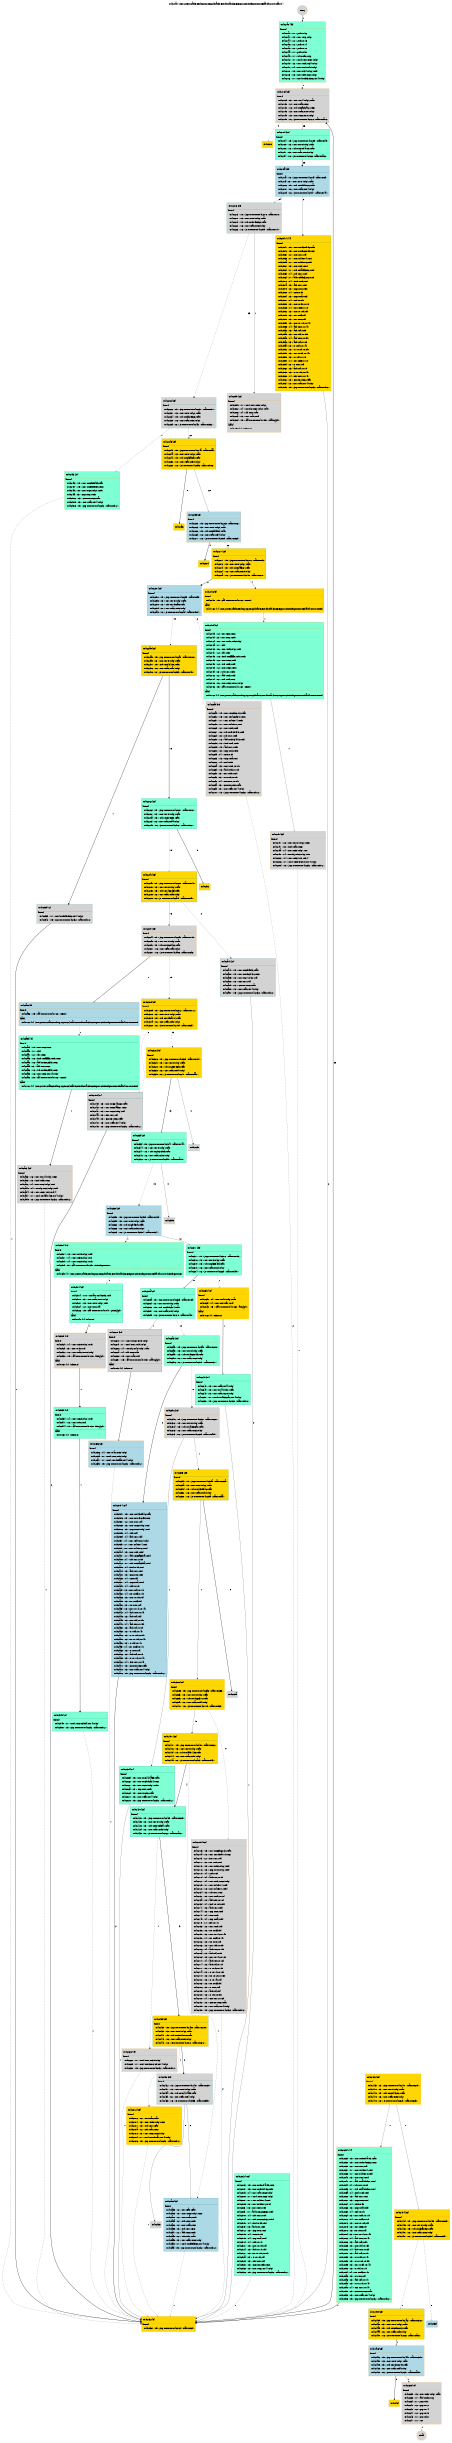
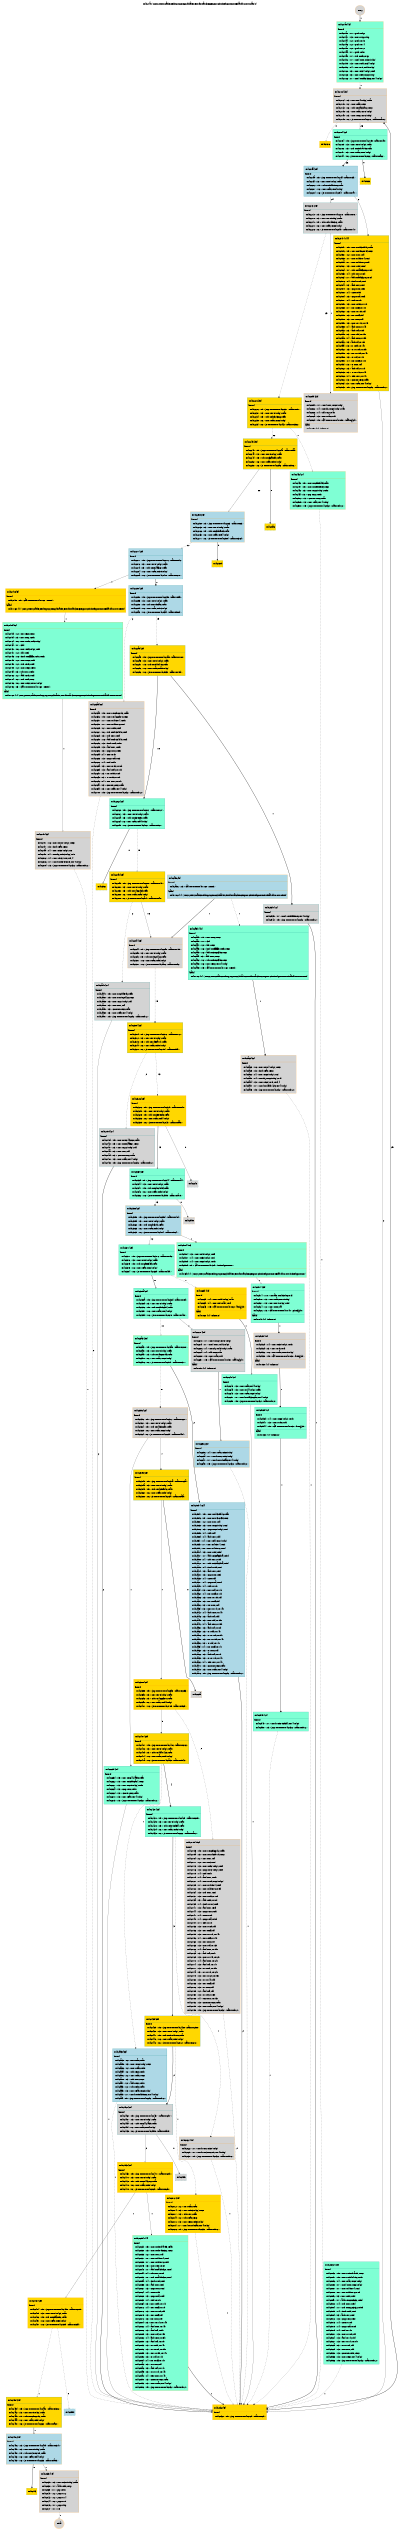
none -> (365, 181)
(189, 413) -> (274, 413)
(239, 564) -> (156, 564)
(122, 979) -> (193, 918)
(189, 2151) -> (145, 2148)
